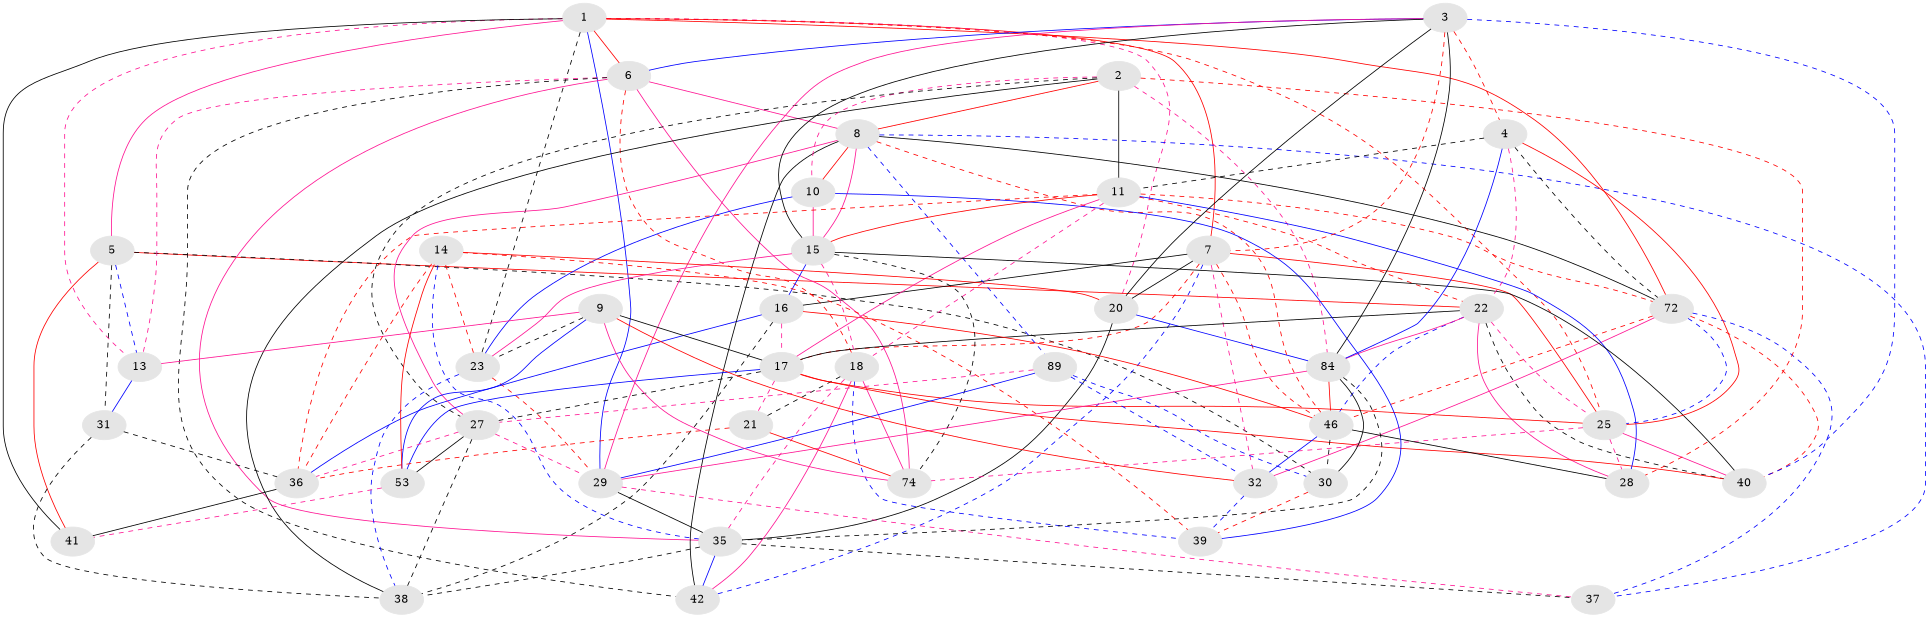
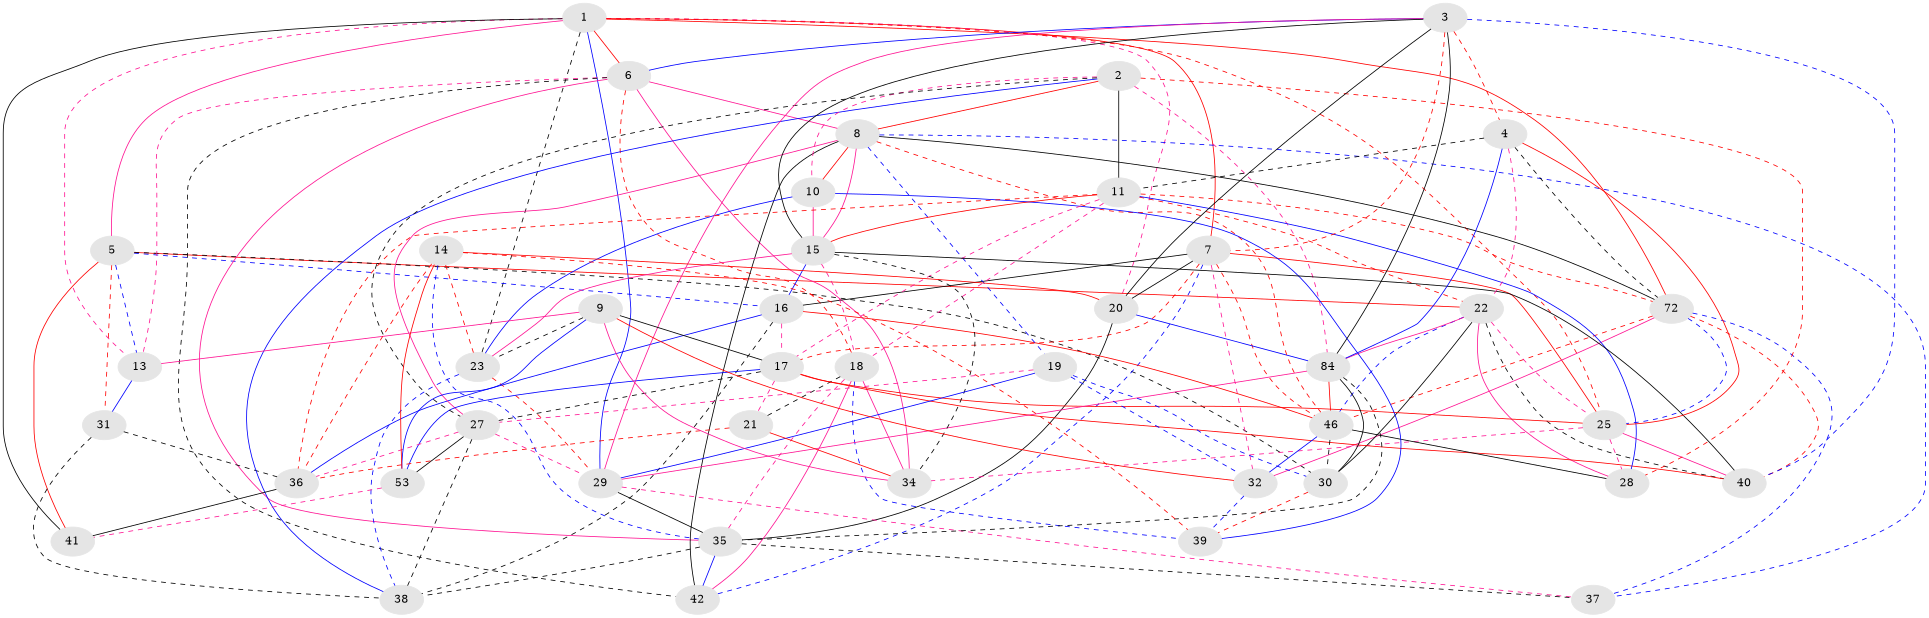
(503, 182) -> (503, 182)
(943, 269) -> (943, 269)
none -> (463, 280)
(1146, 328) -> (1402, 407)
(109, 331) -> (109, 331)
(1055, 367) -> (1055, 367)
(909, 483) -> (909, 483)
